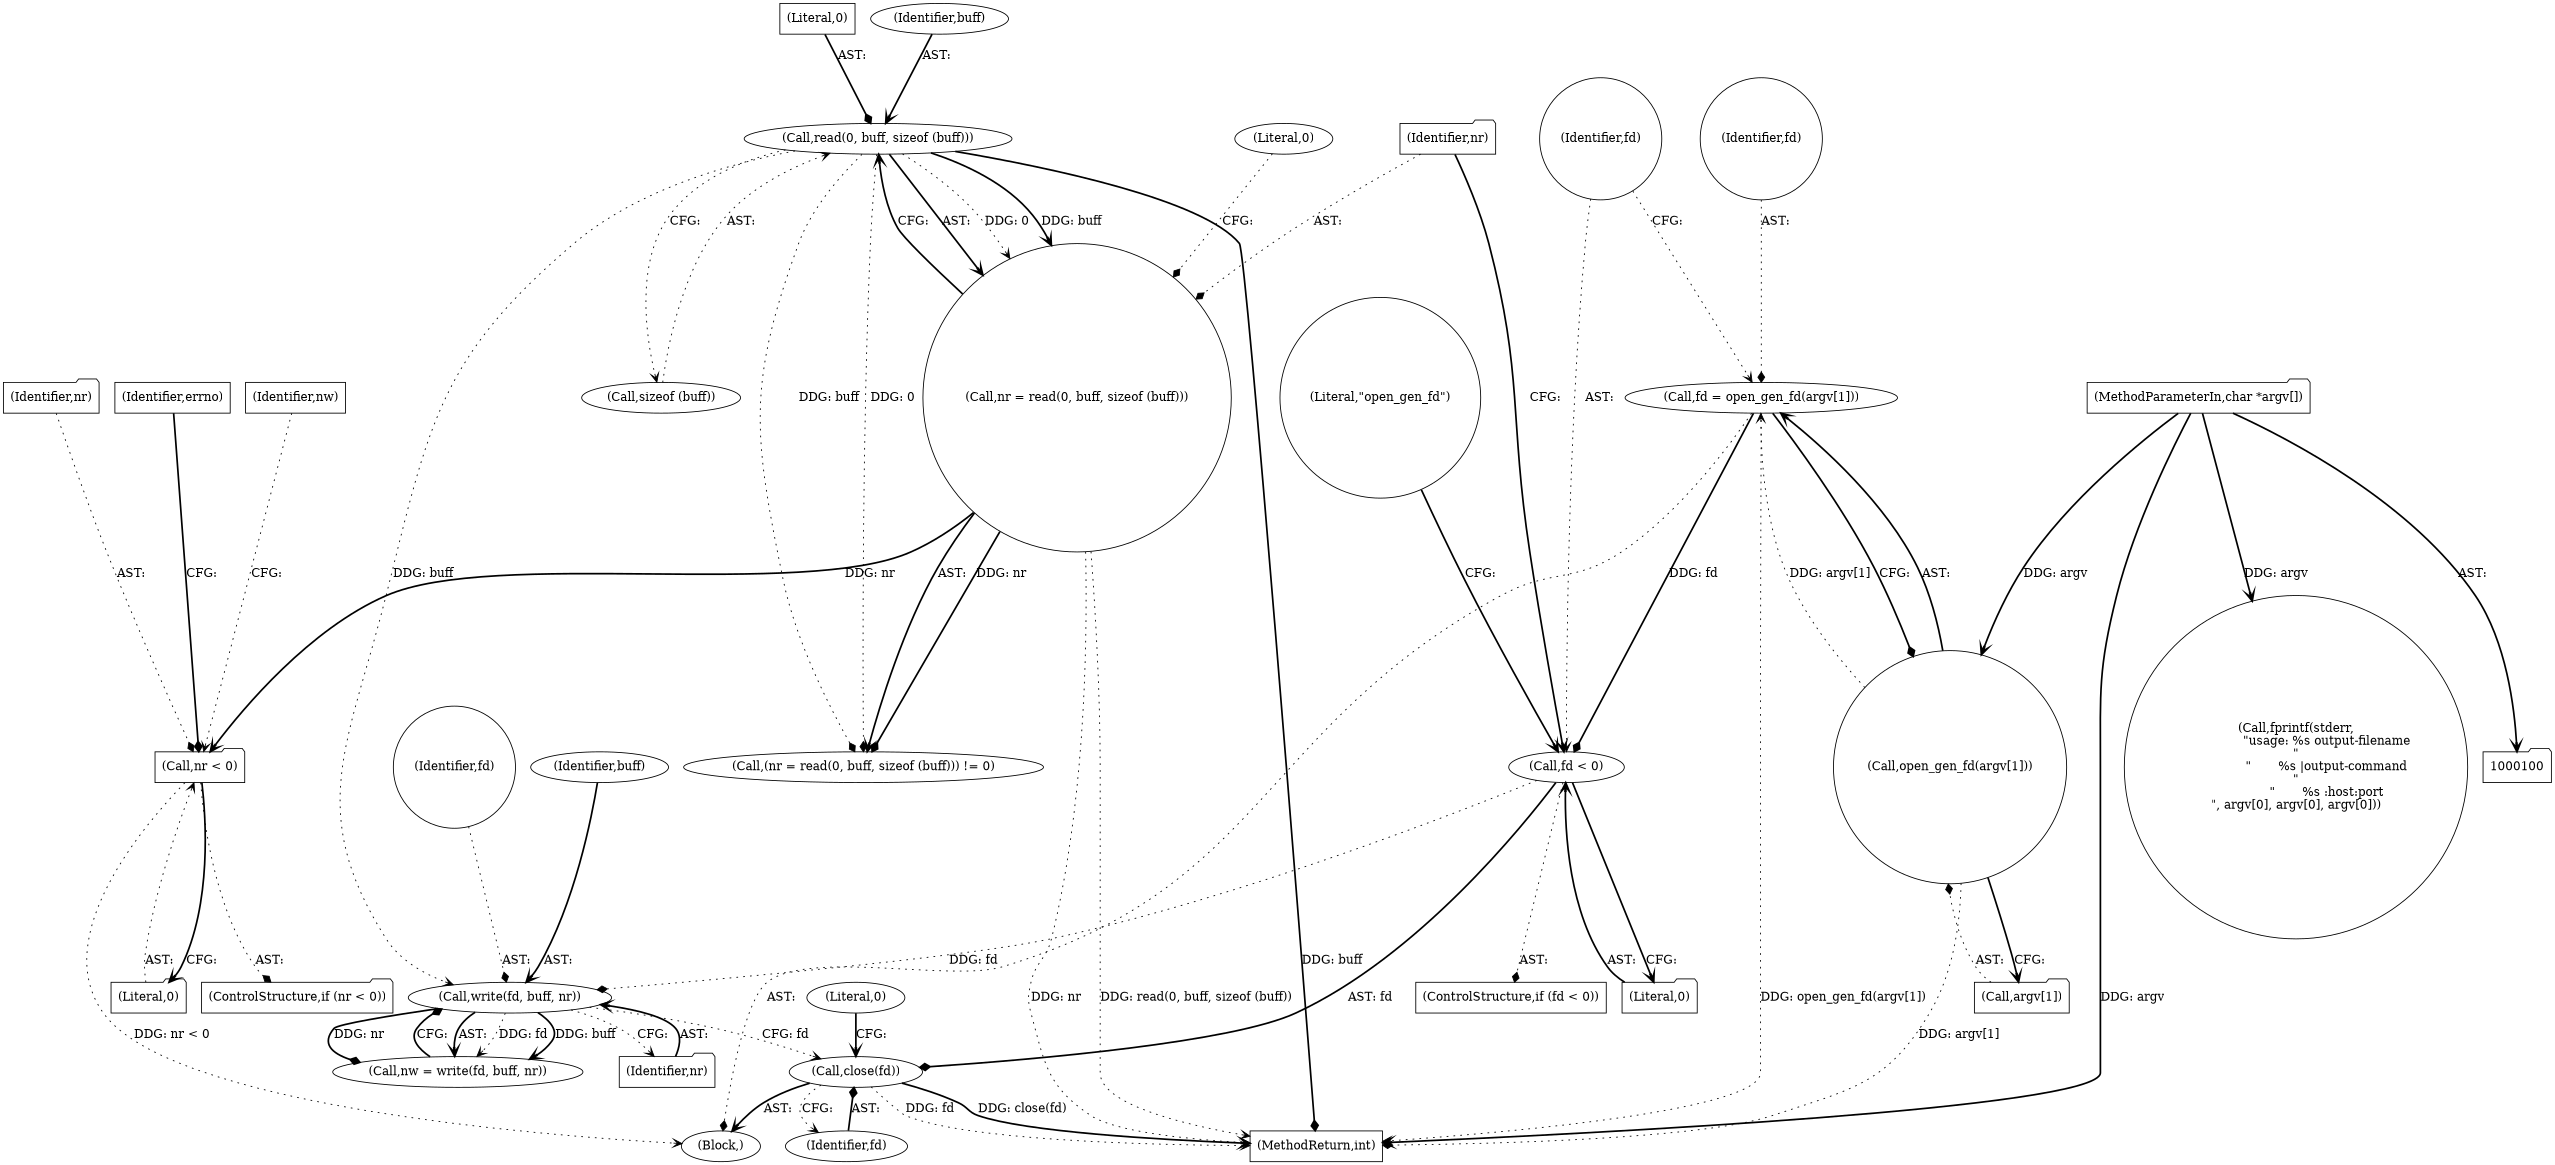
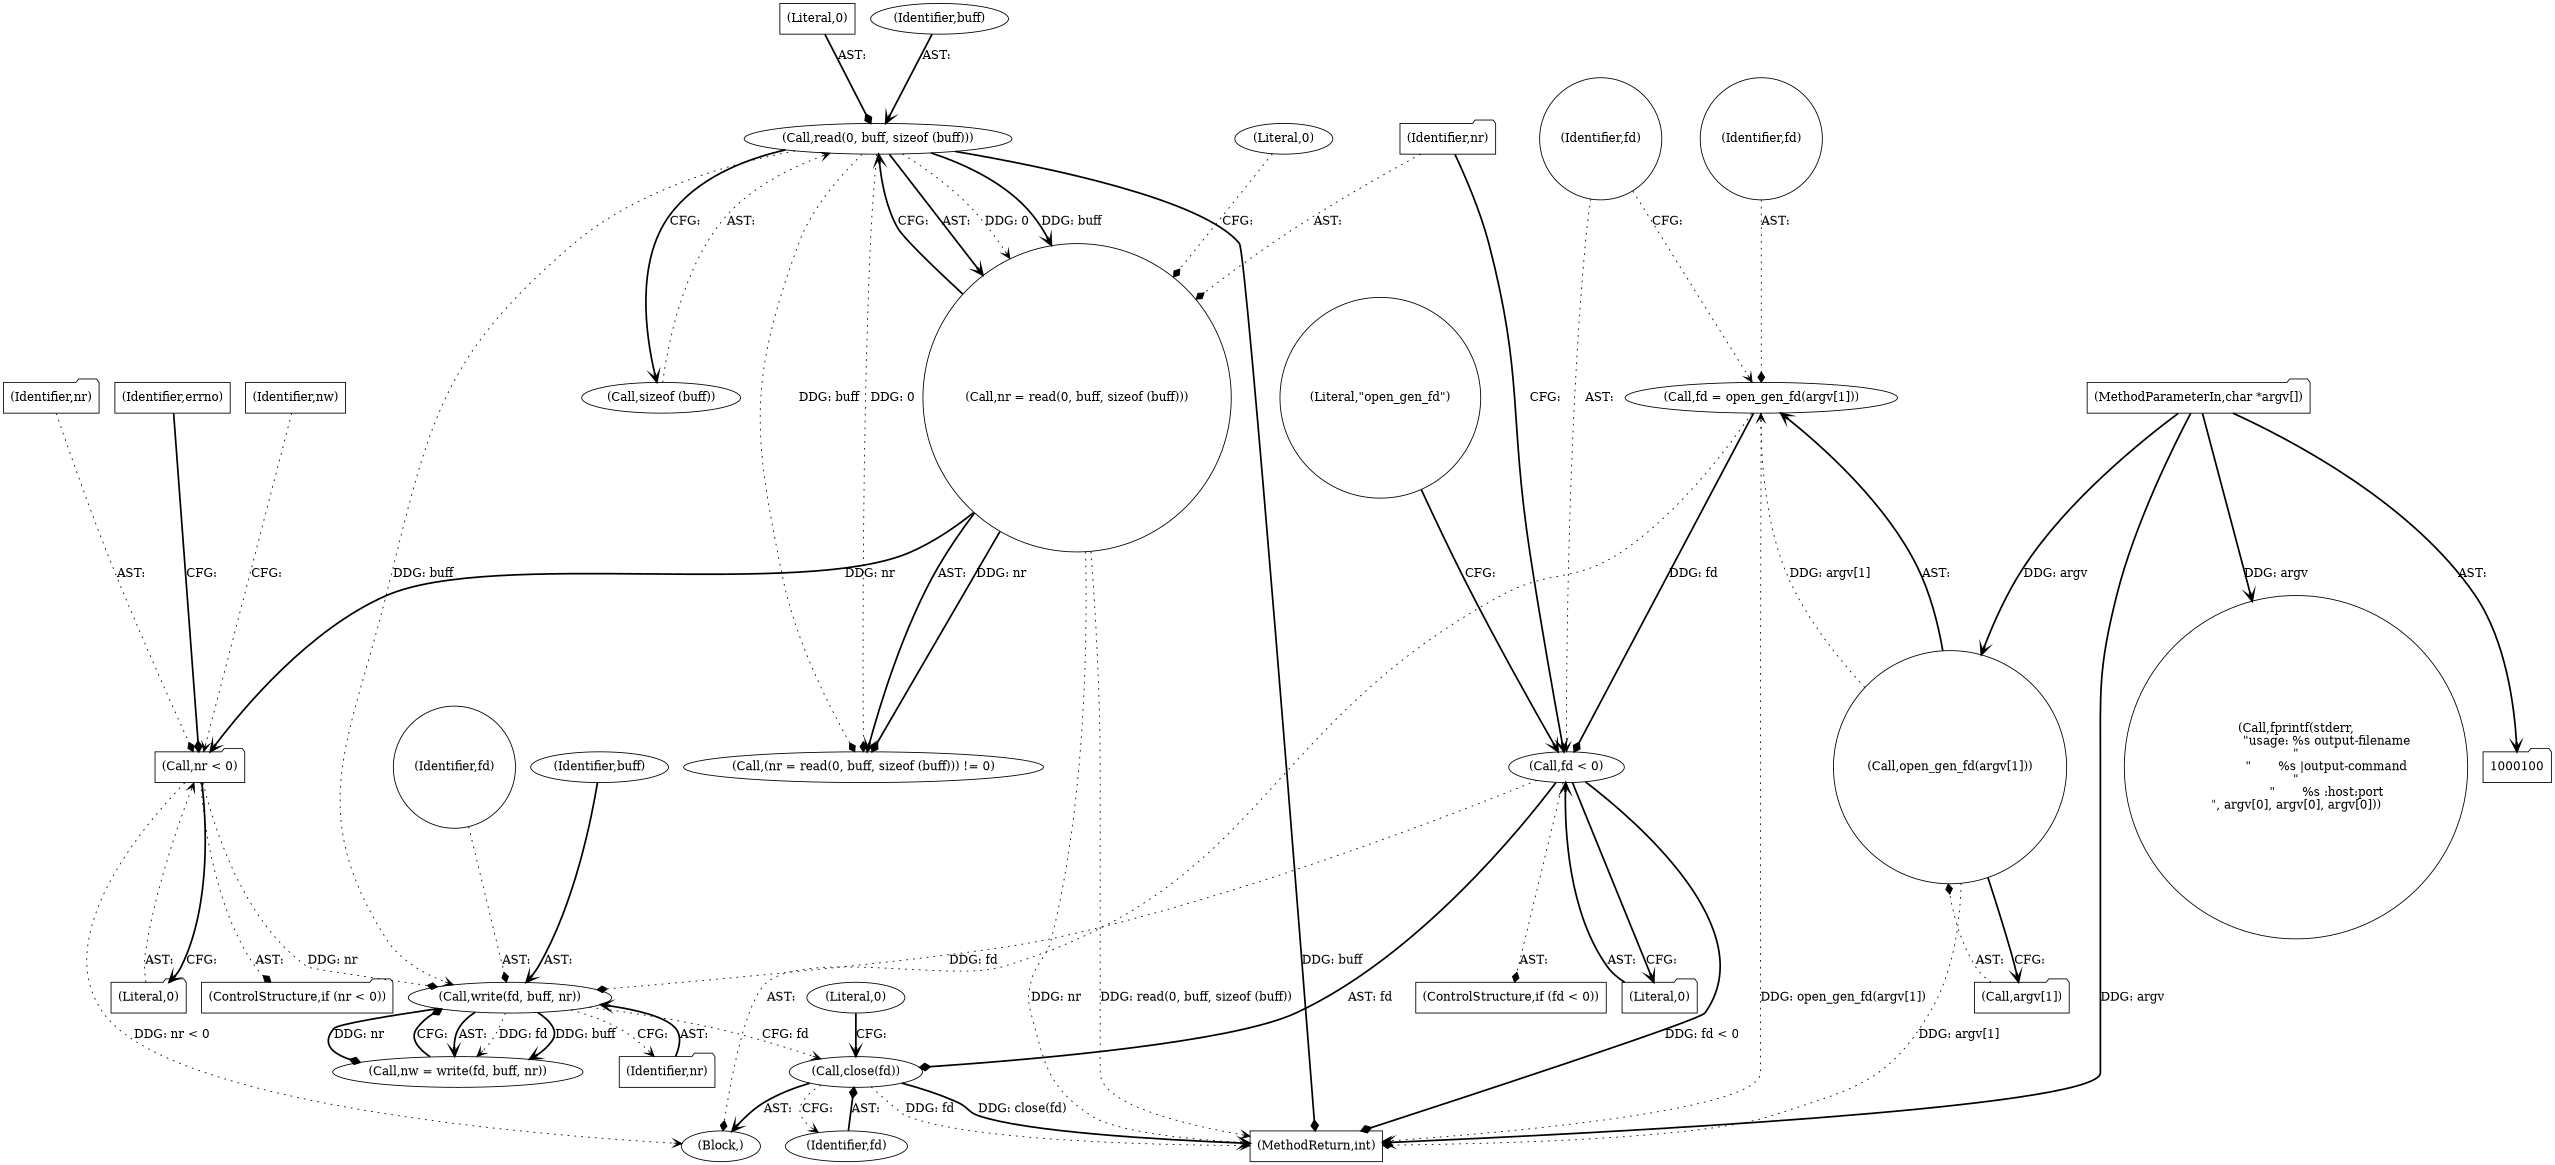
(663, 227) -> (663, 227)
(1850, 525) -> none
none -> (273, 934)
none -> (1673, 1026)
